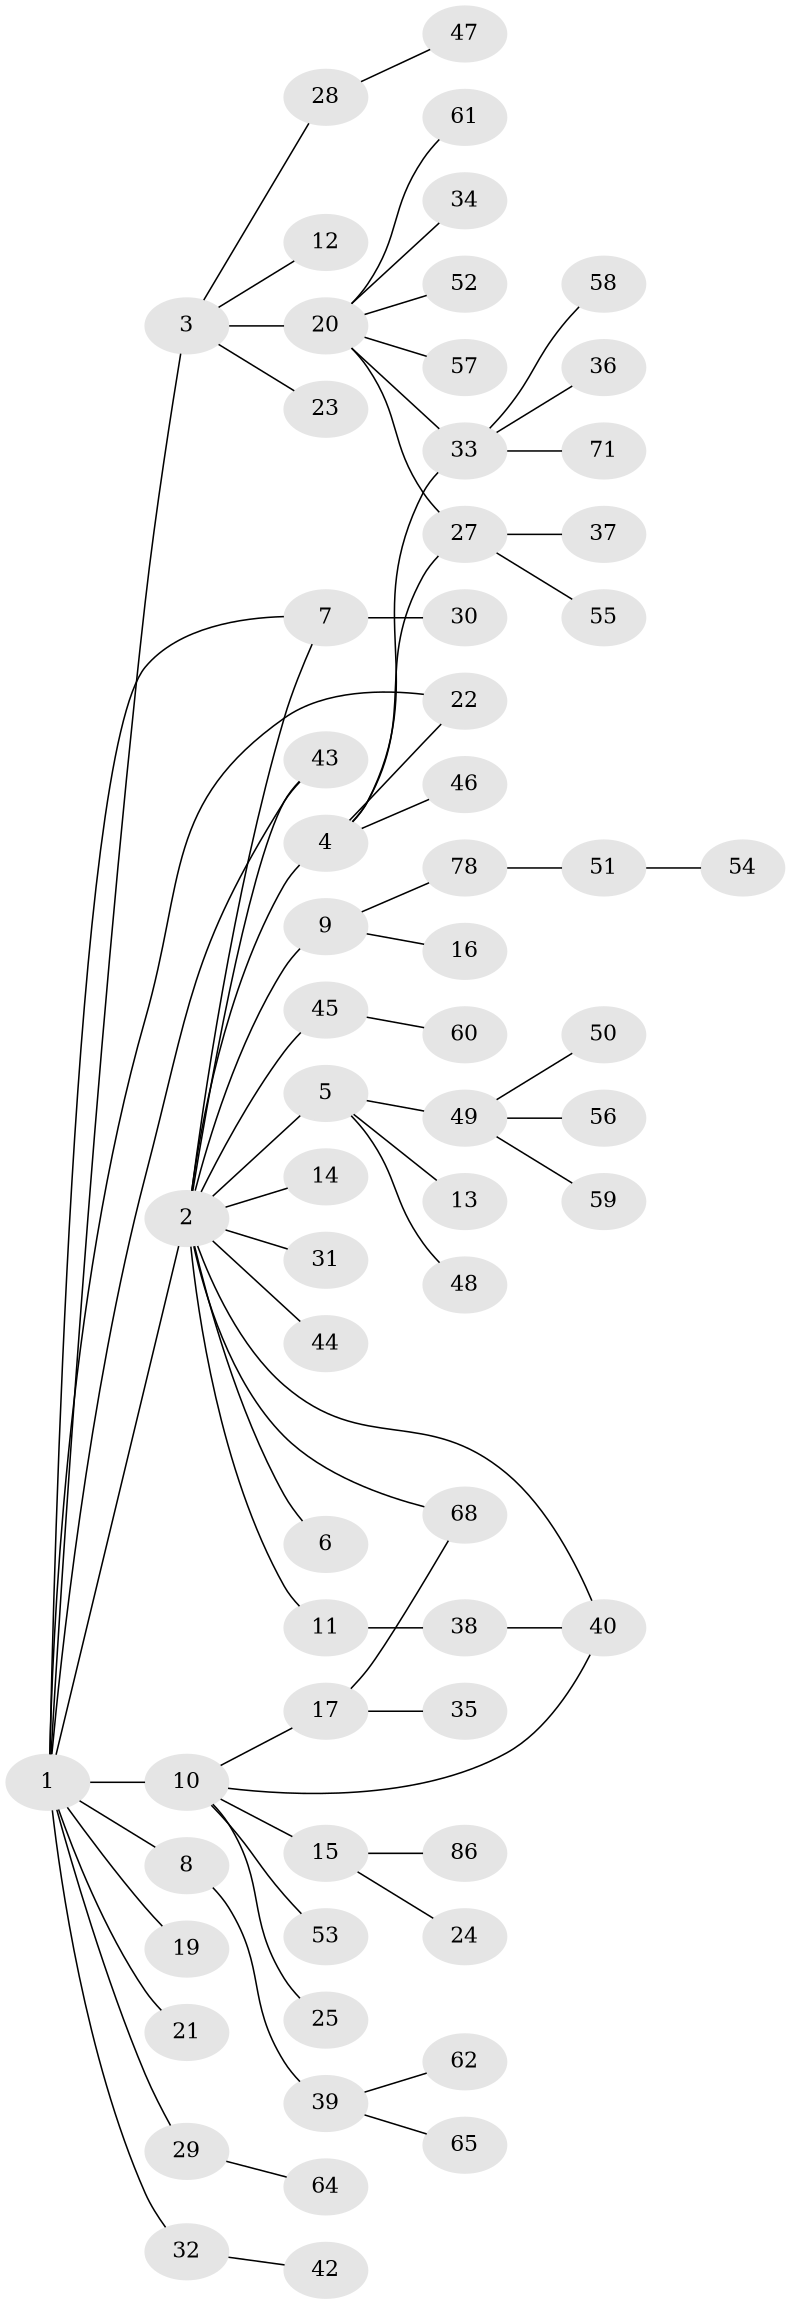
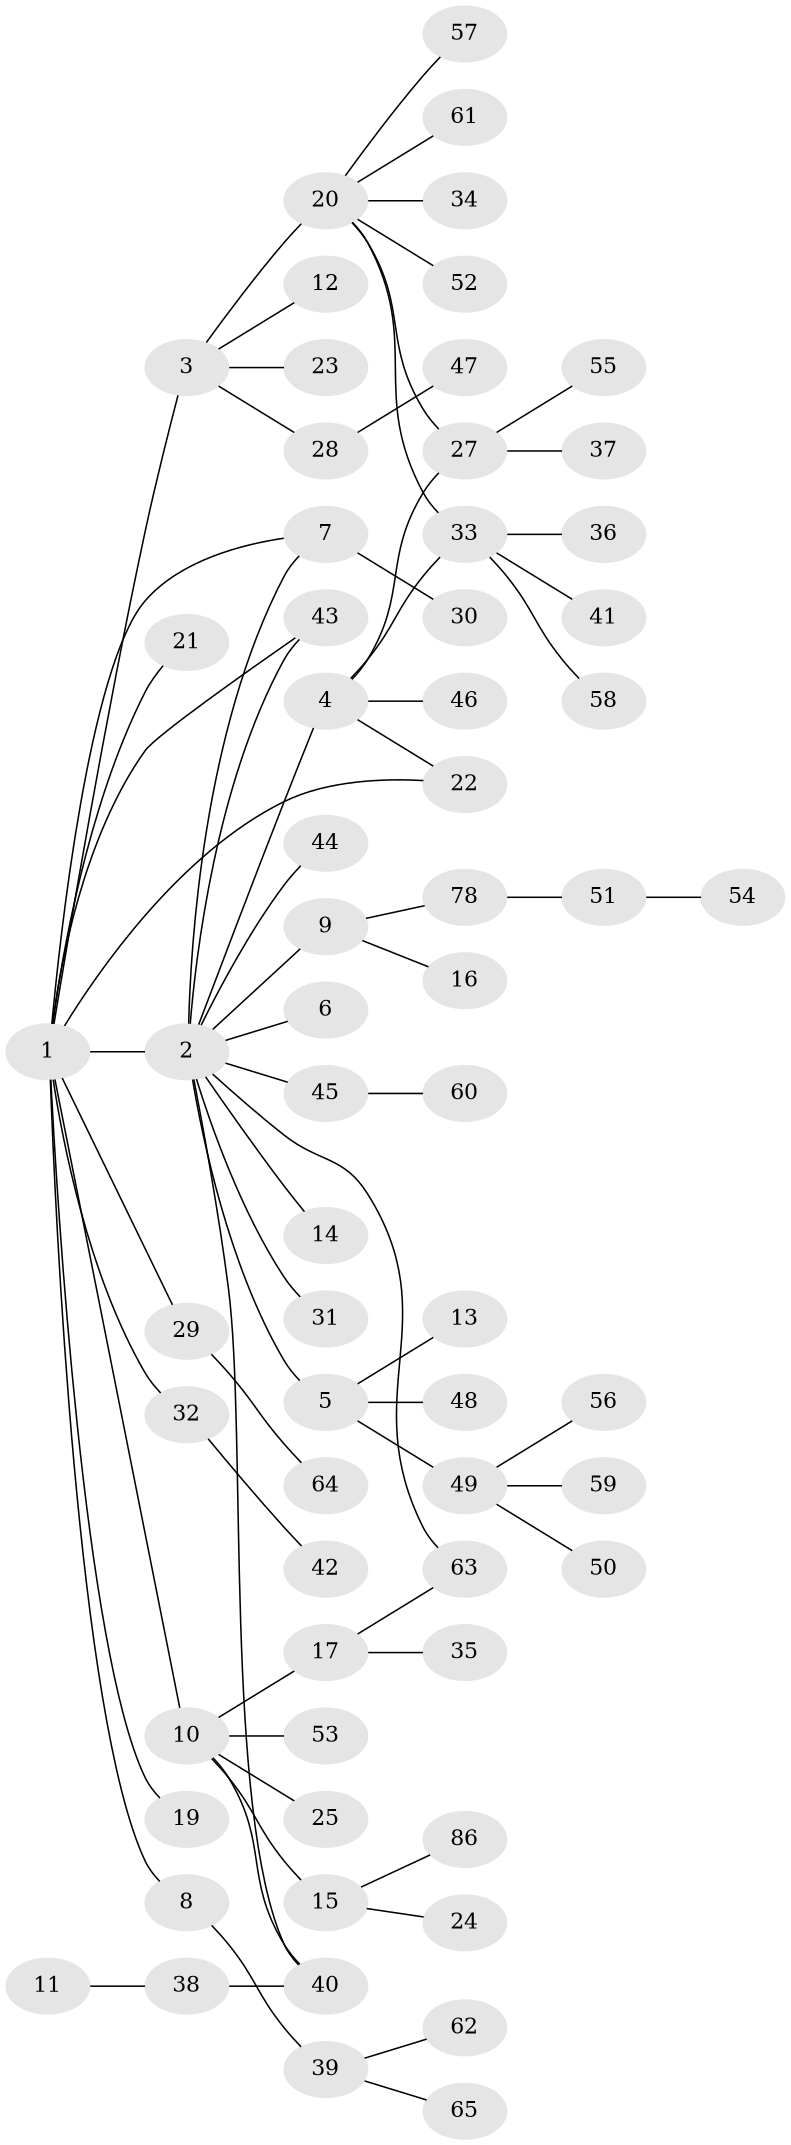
(604, 451) -> (604, 618)
(225, 1433) -> none
(465, 1515) -> (465, 1569)
